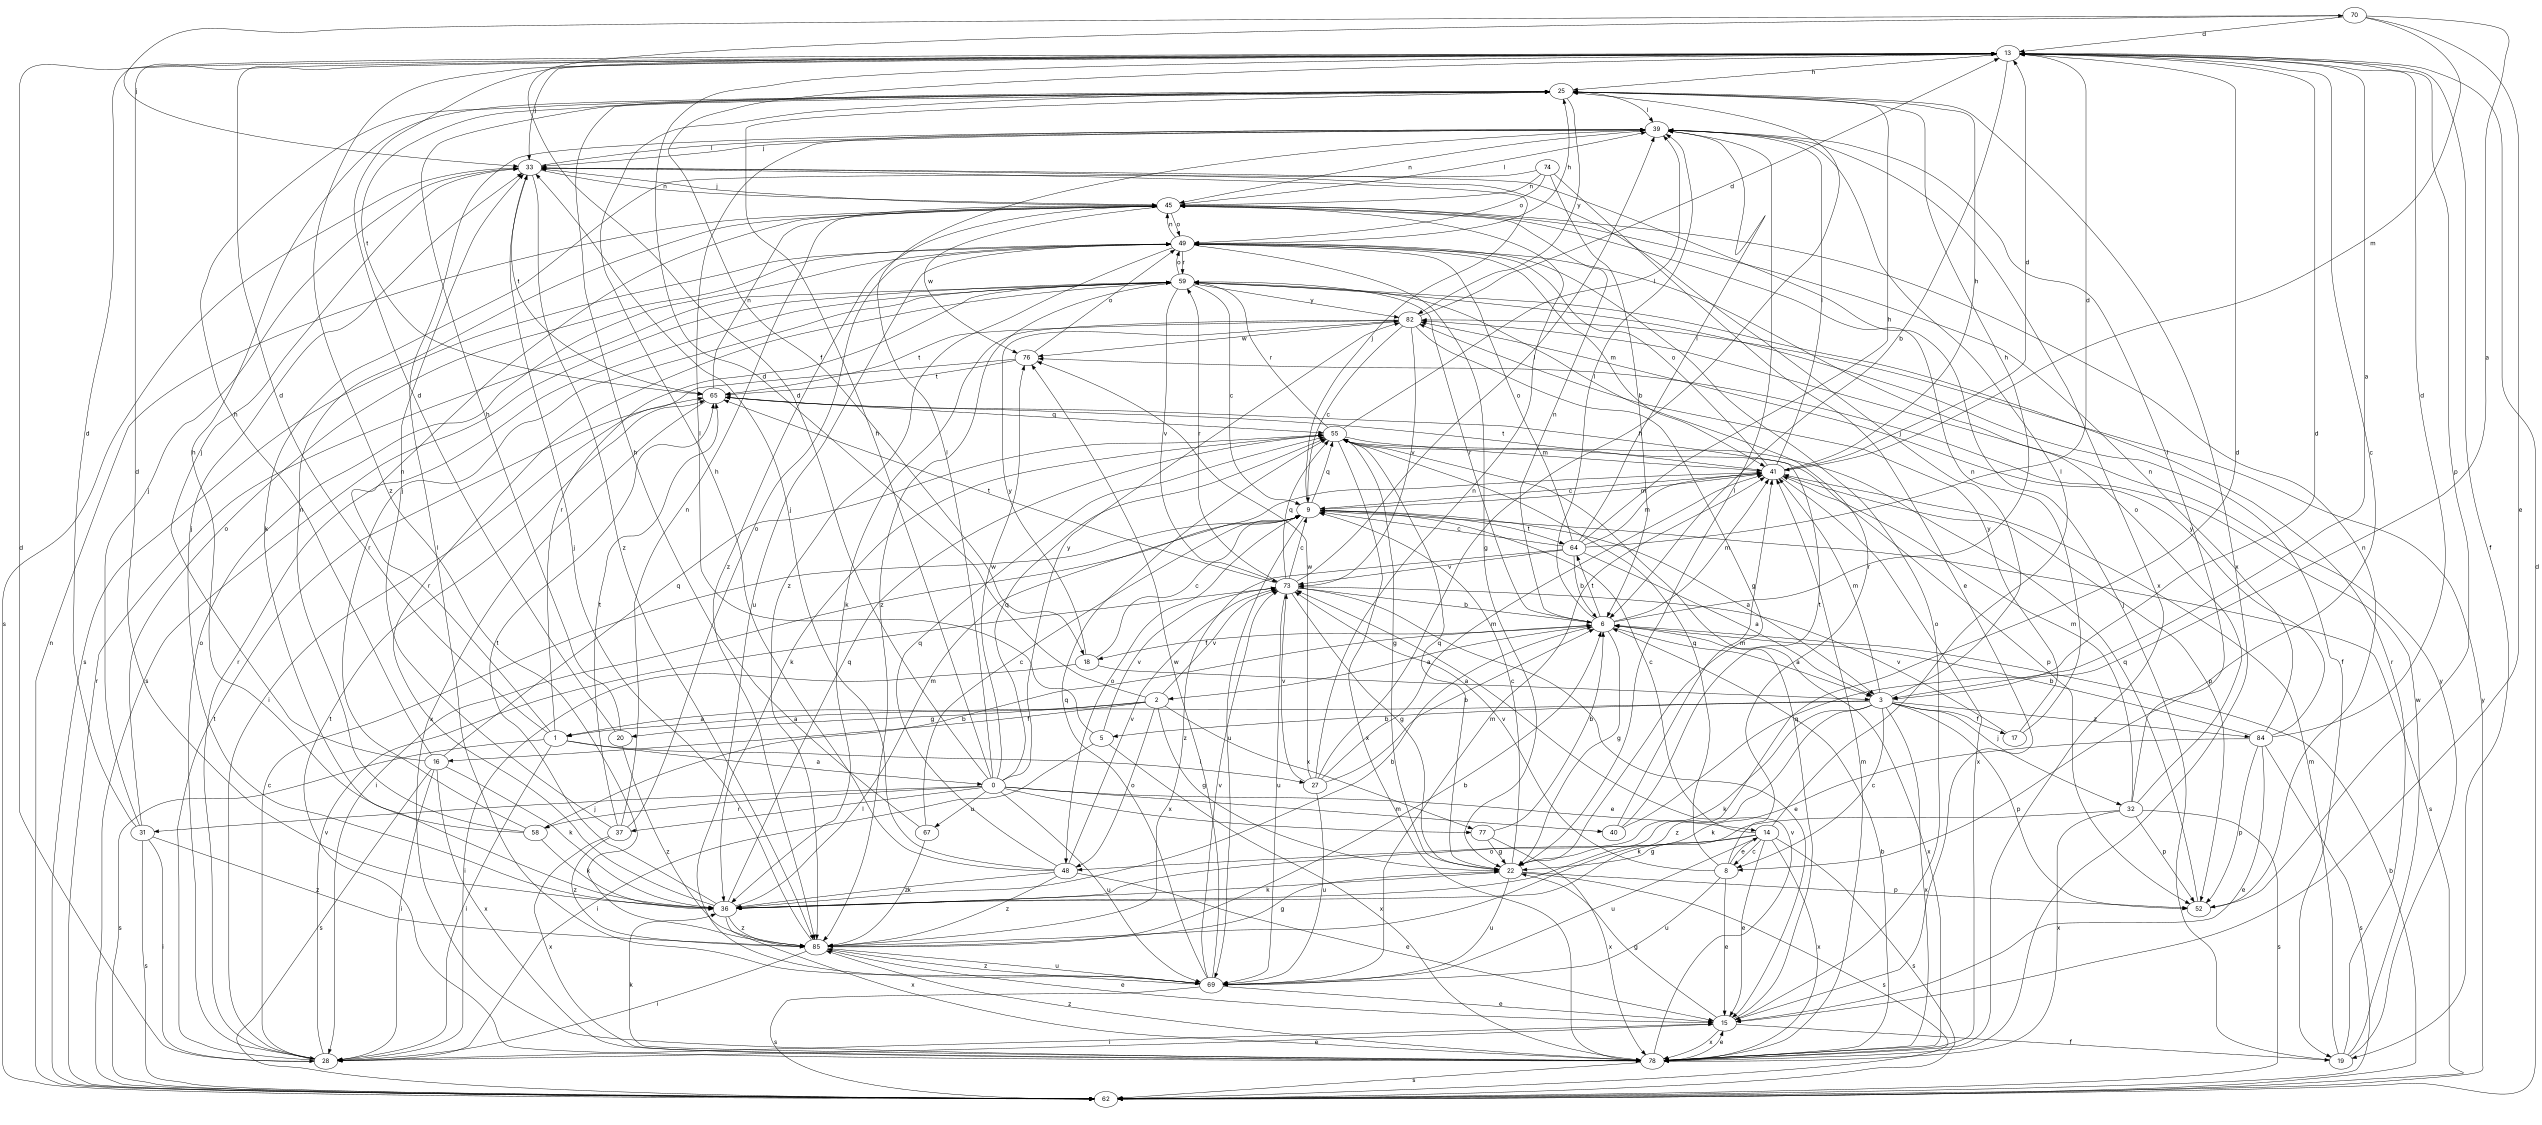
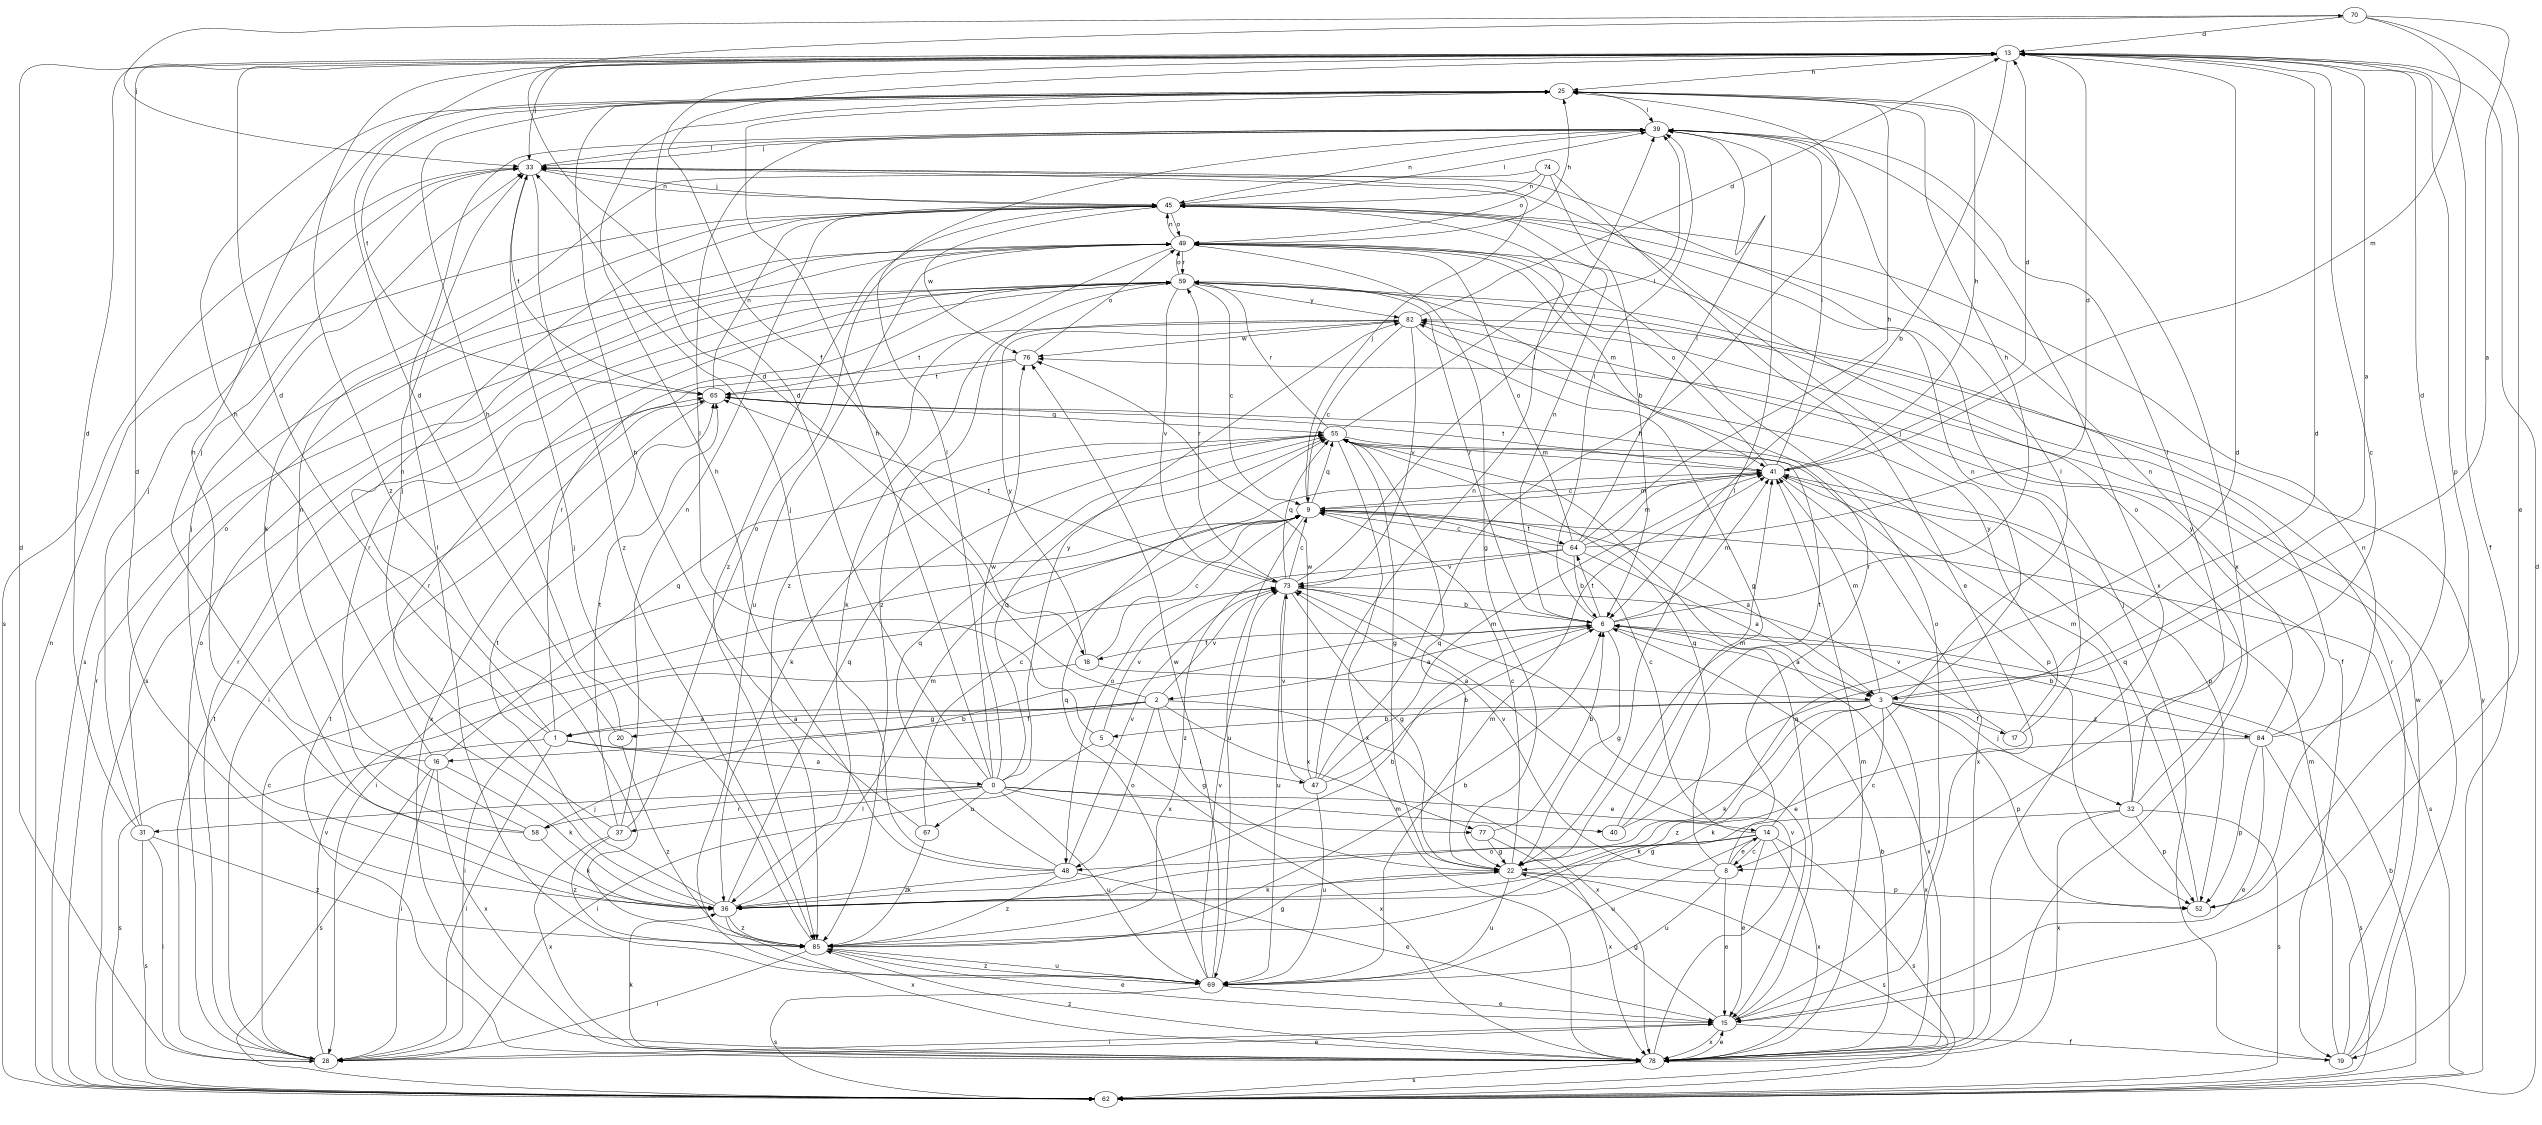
(1555, 242) -> none
(1315, 786) -> (1315, 786)
none -> (1467, 810)
